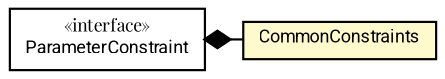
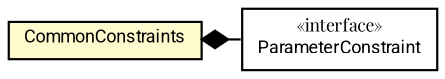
(237, 39) -> (235, 39)
